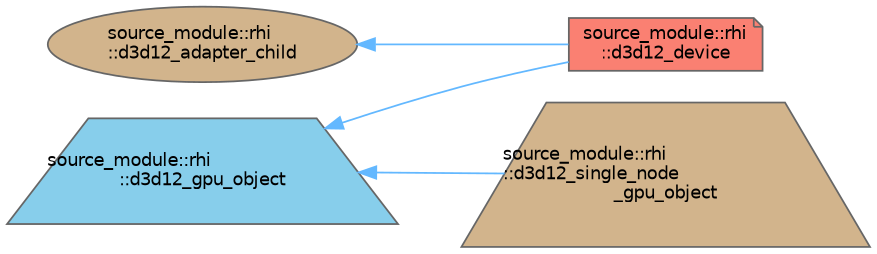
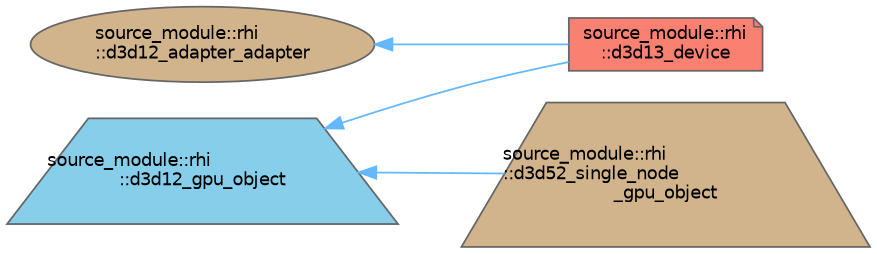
(203, 44) -> (203, 44)
(666, 44) -> (666, 44)
(666, 175) -> (666, 175)
